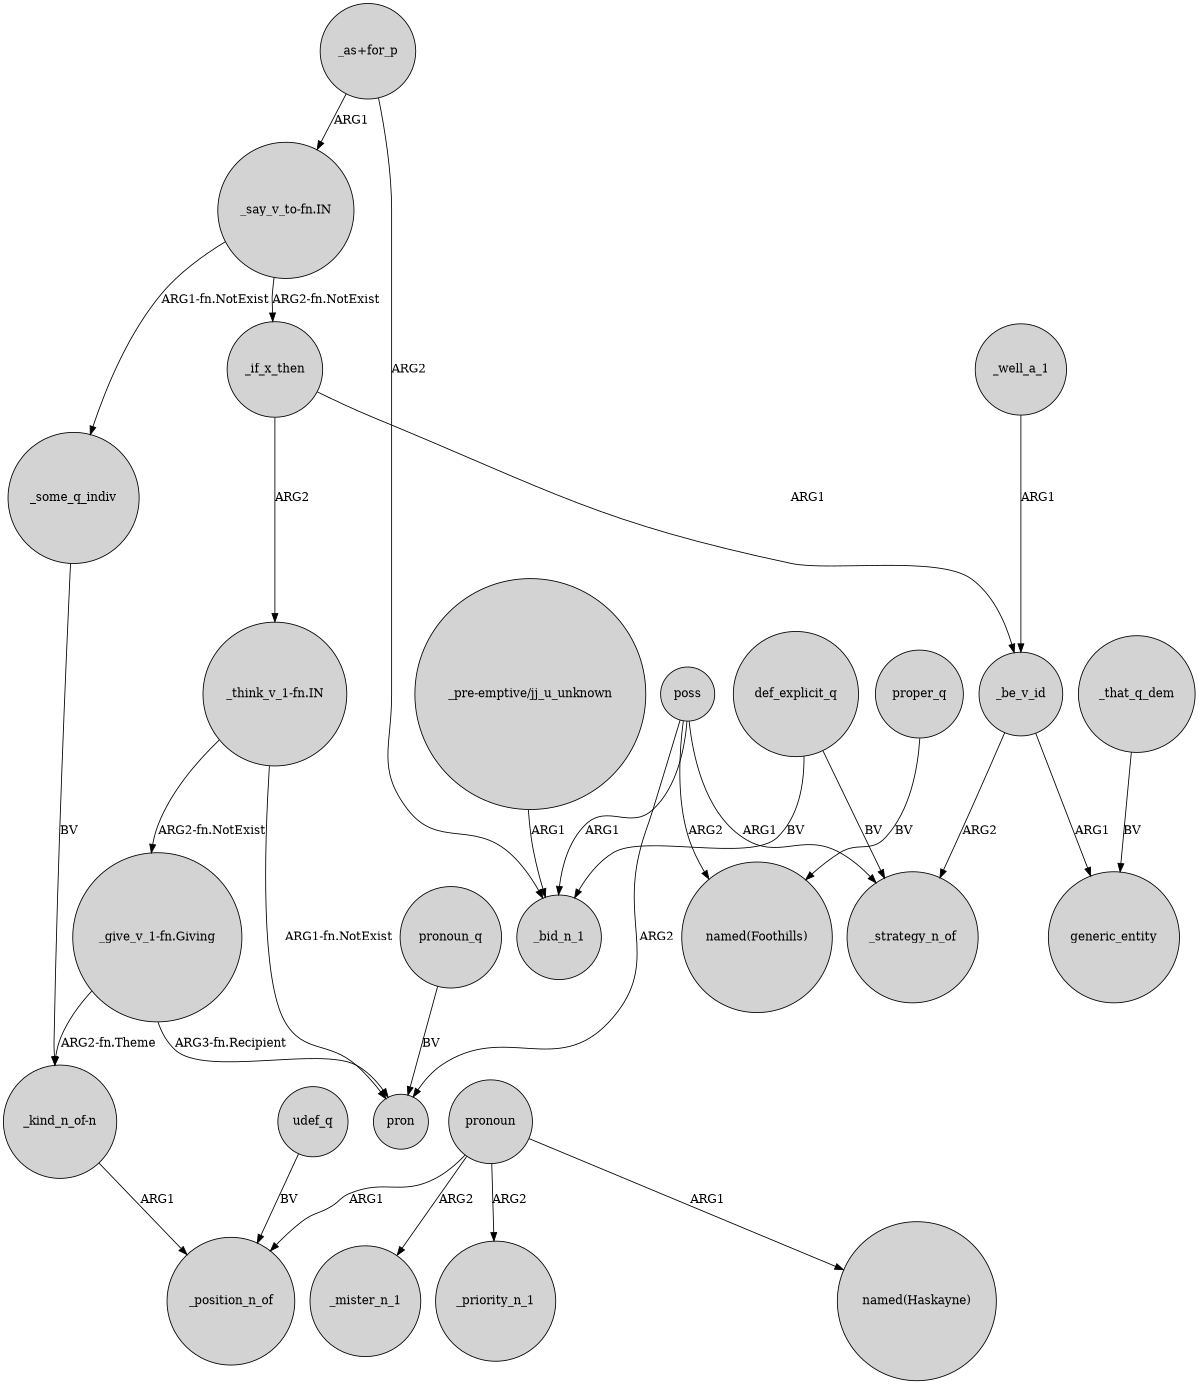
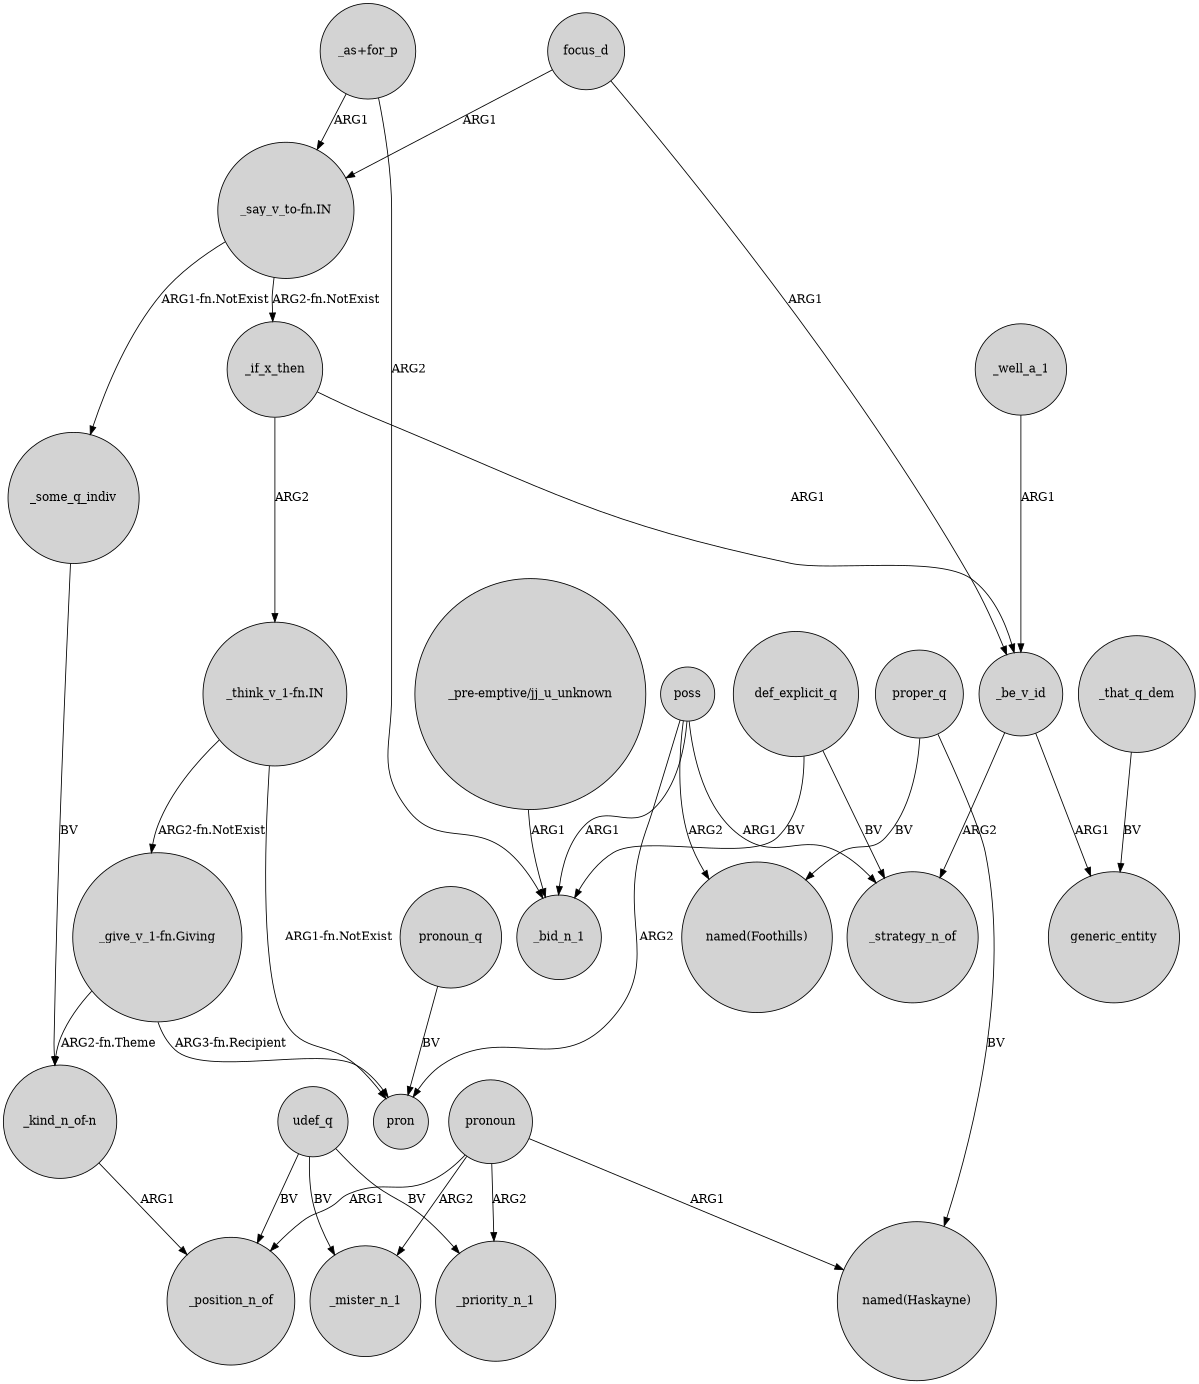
none -> (586, 51)
none -> (993, 974)
none -> (395, 1198)
none -> (313, 1204)
